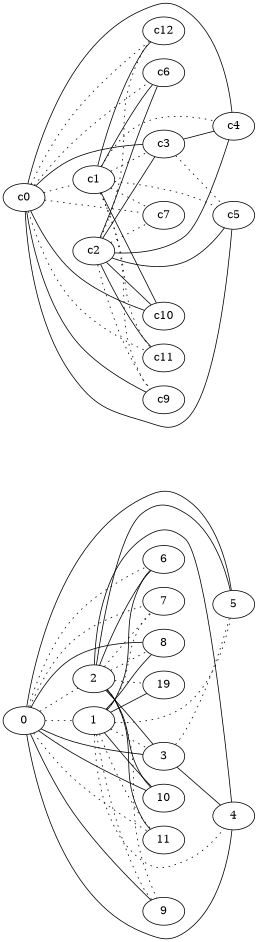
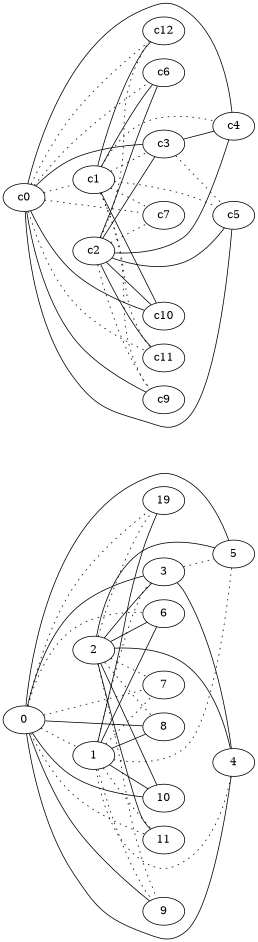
(59, 700) -> (68, 596)
